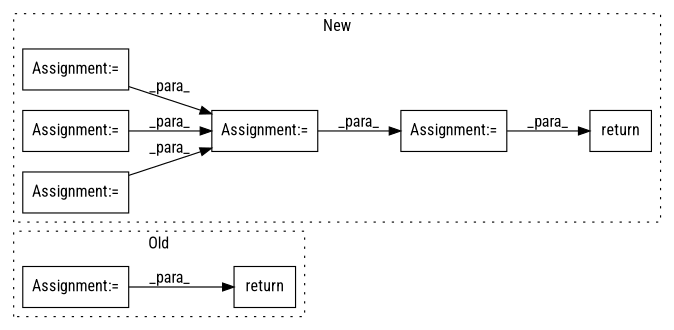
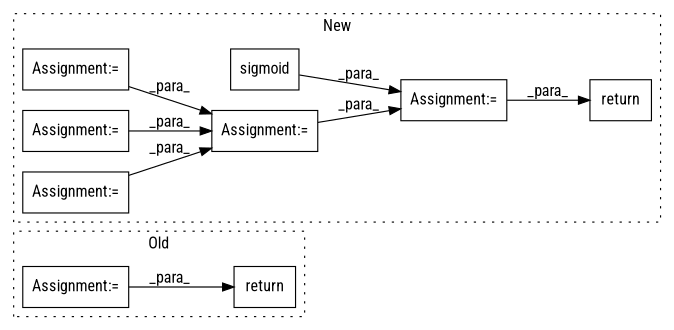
none -> (265, 69)
